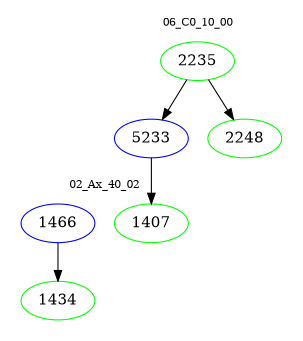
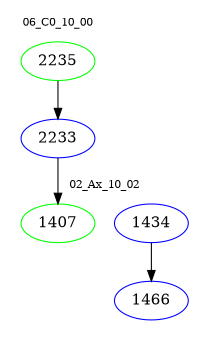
(151, 138) -> (58, 138)
(245, 138) -> none
(105, 185) -> (105, 185)
(58, 257) -> (151, 257)
(58, 301) -> (151, 223)
